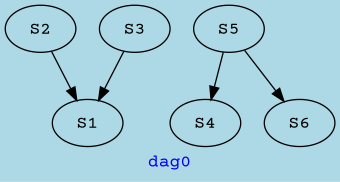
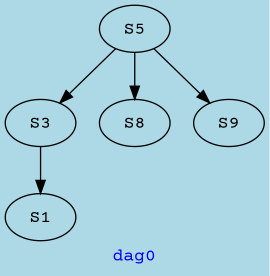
(41, 29) -> none
none -> (92, 71)
(205, 123) -> (135, 123)
(300, 123) -> (229, 123)
